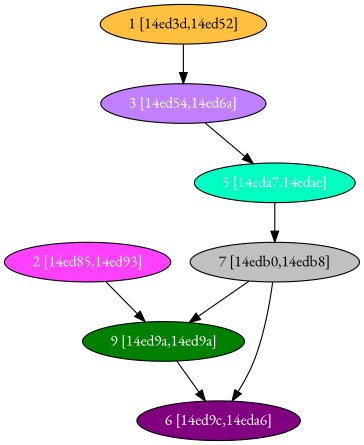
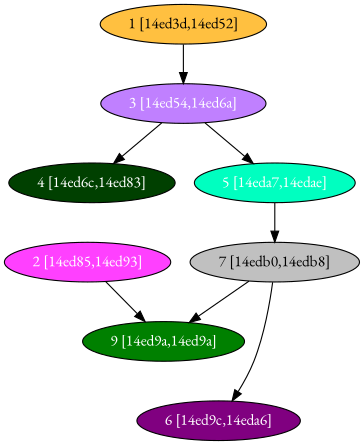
none -> (92, 183)
(188, 377) -> none
